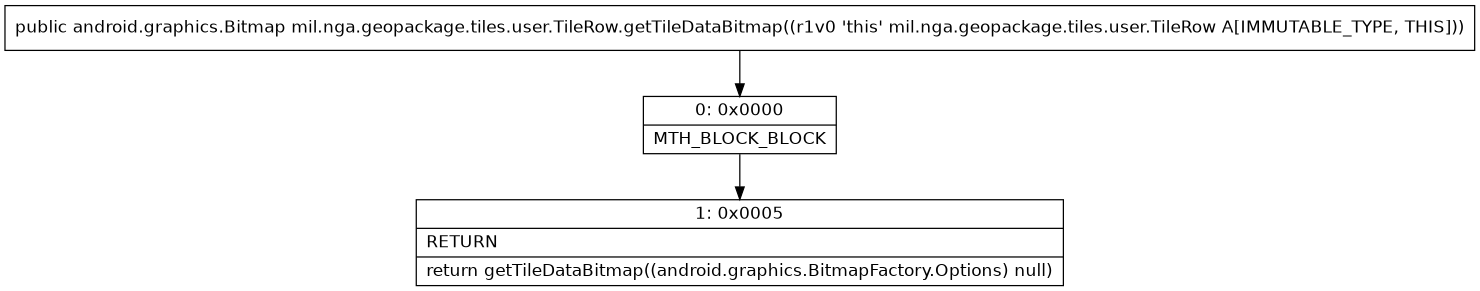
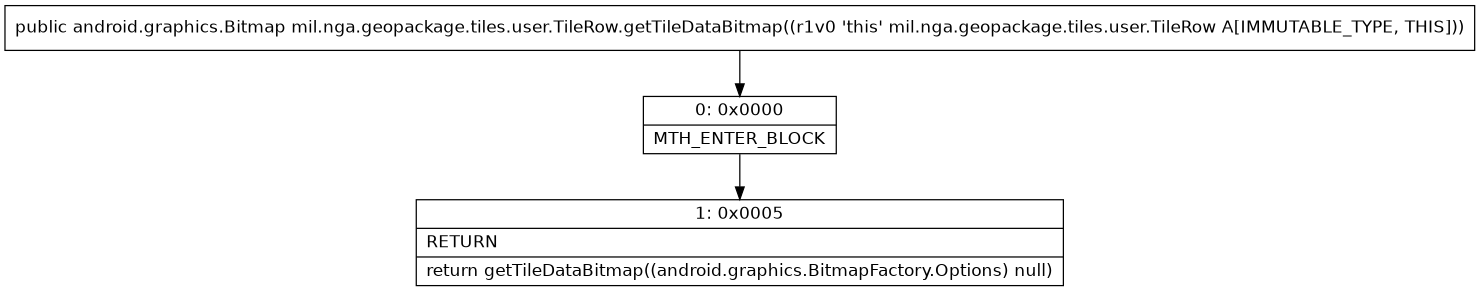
(740, 139) -> (740, 139)
